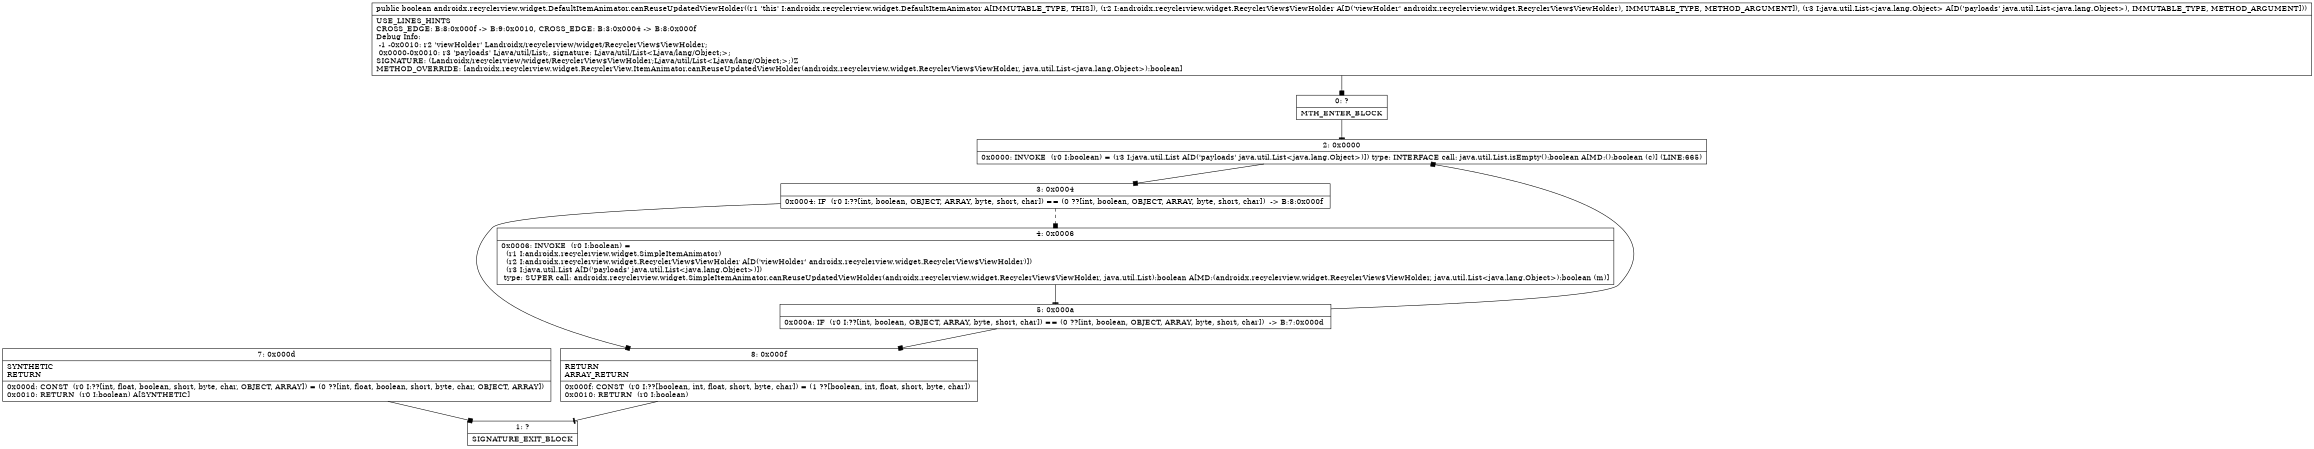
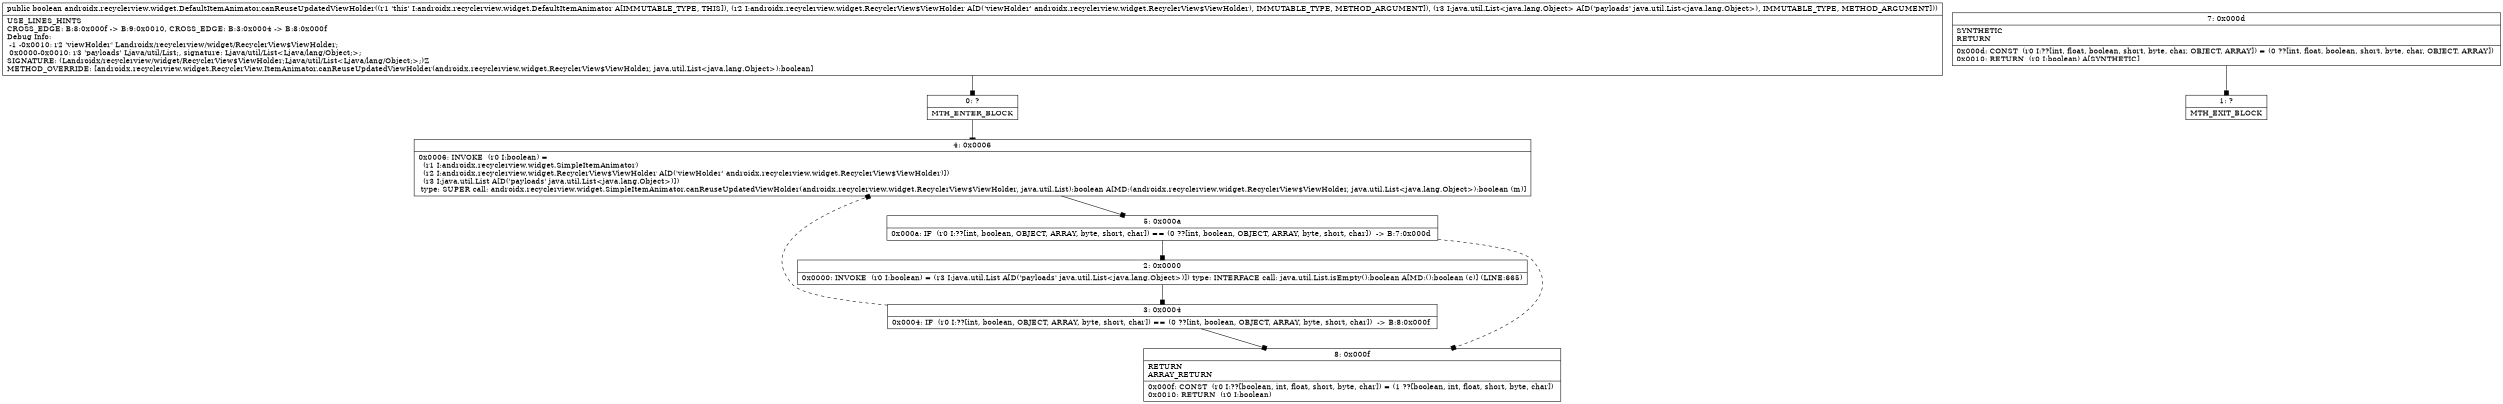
(1342, 128) -> (973, 128)
(1055, 293) -> (1090, 205)
(950, 338) -> (1541, 278)
(617, 411) -> none
(523, 439) -> (2226, 113)
